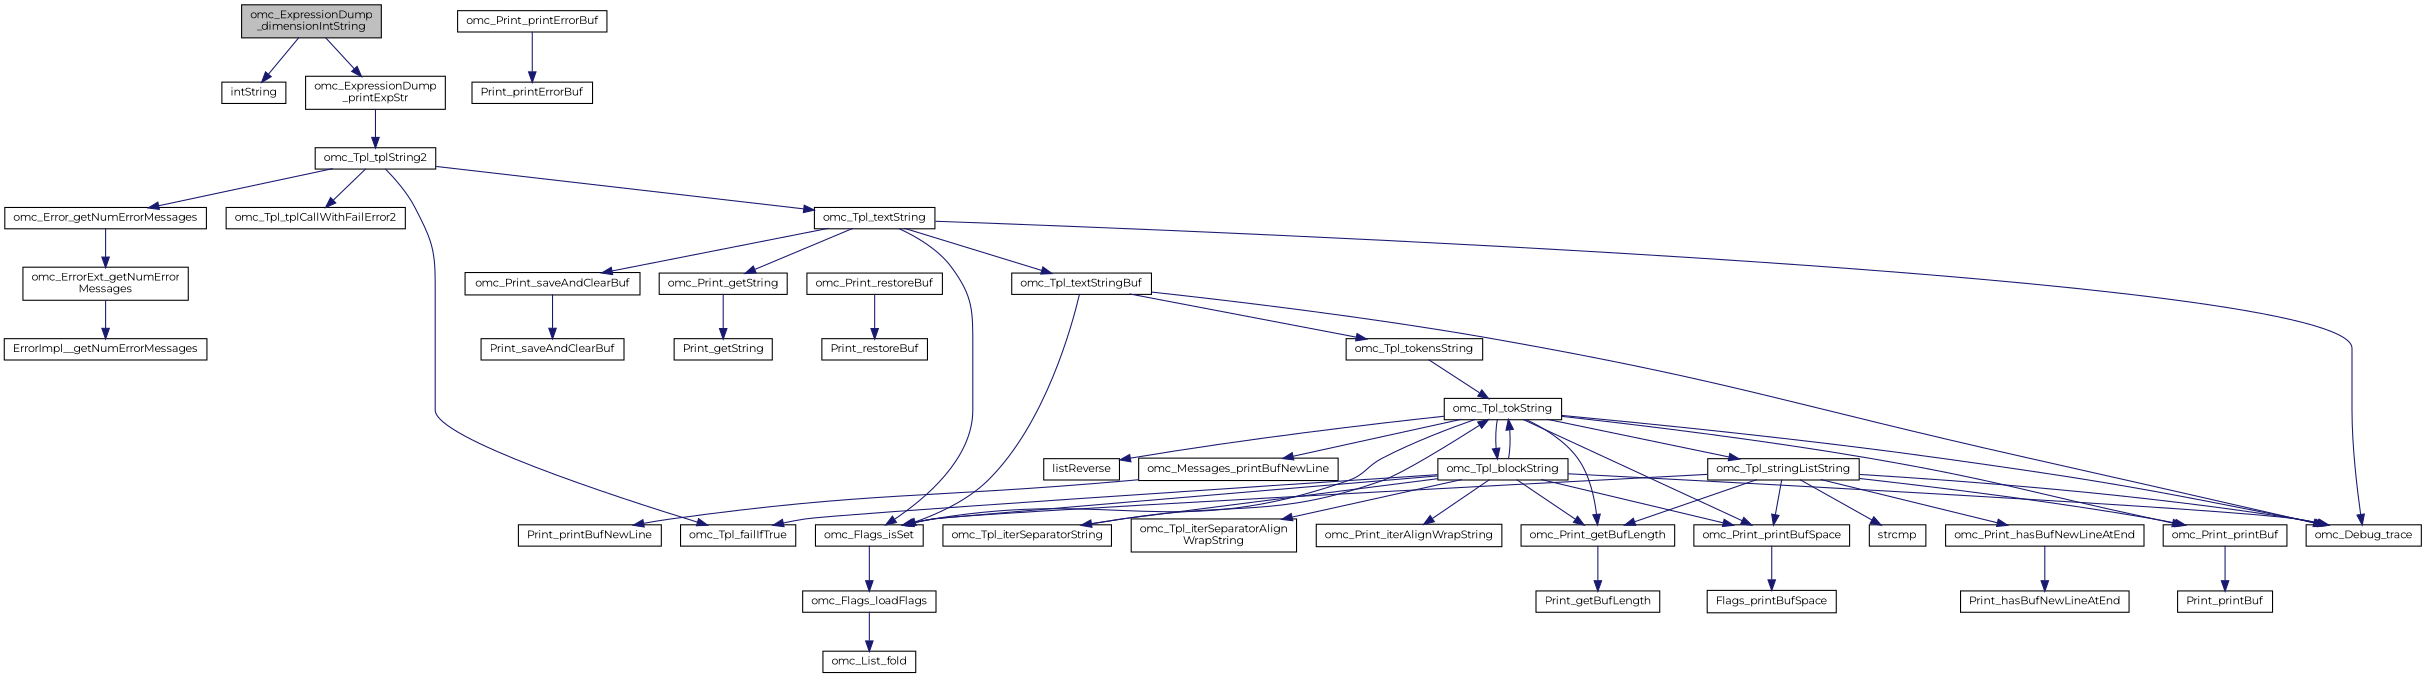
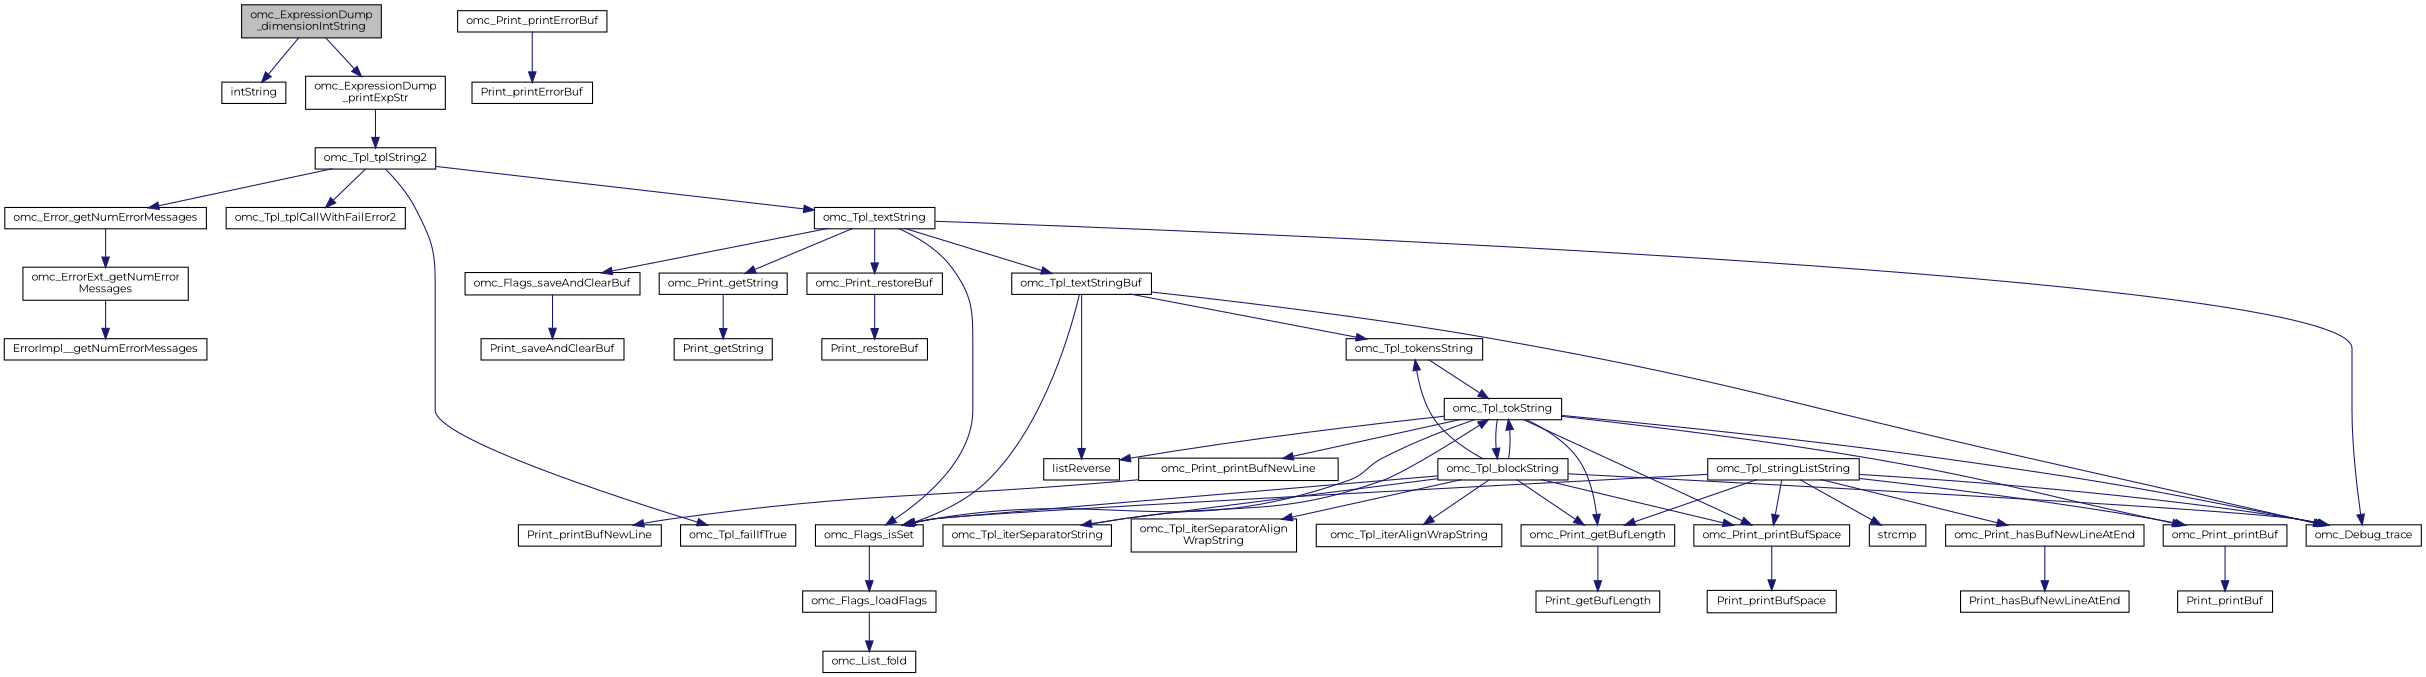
none -> (875, 246)
(553, 284) -> (553, 284)
none -> (1082, 371)
(1638, 438) -> none
(1238, 469) -> (1238, 469)
(1110, 496) -> (1429, 409)
(1409, 535) -> (1409, 535)
(1772, 602) -> (1772, 602)
